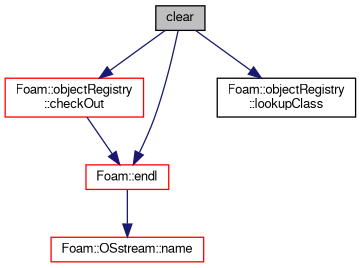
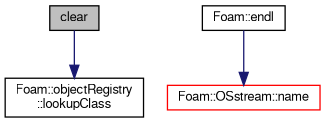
(163, 93) -> none
(74, 98) -> none
(127, 177) -> (244, 18)
